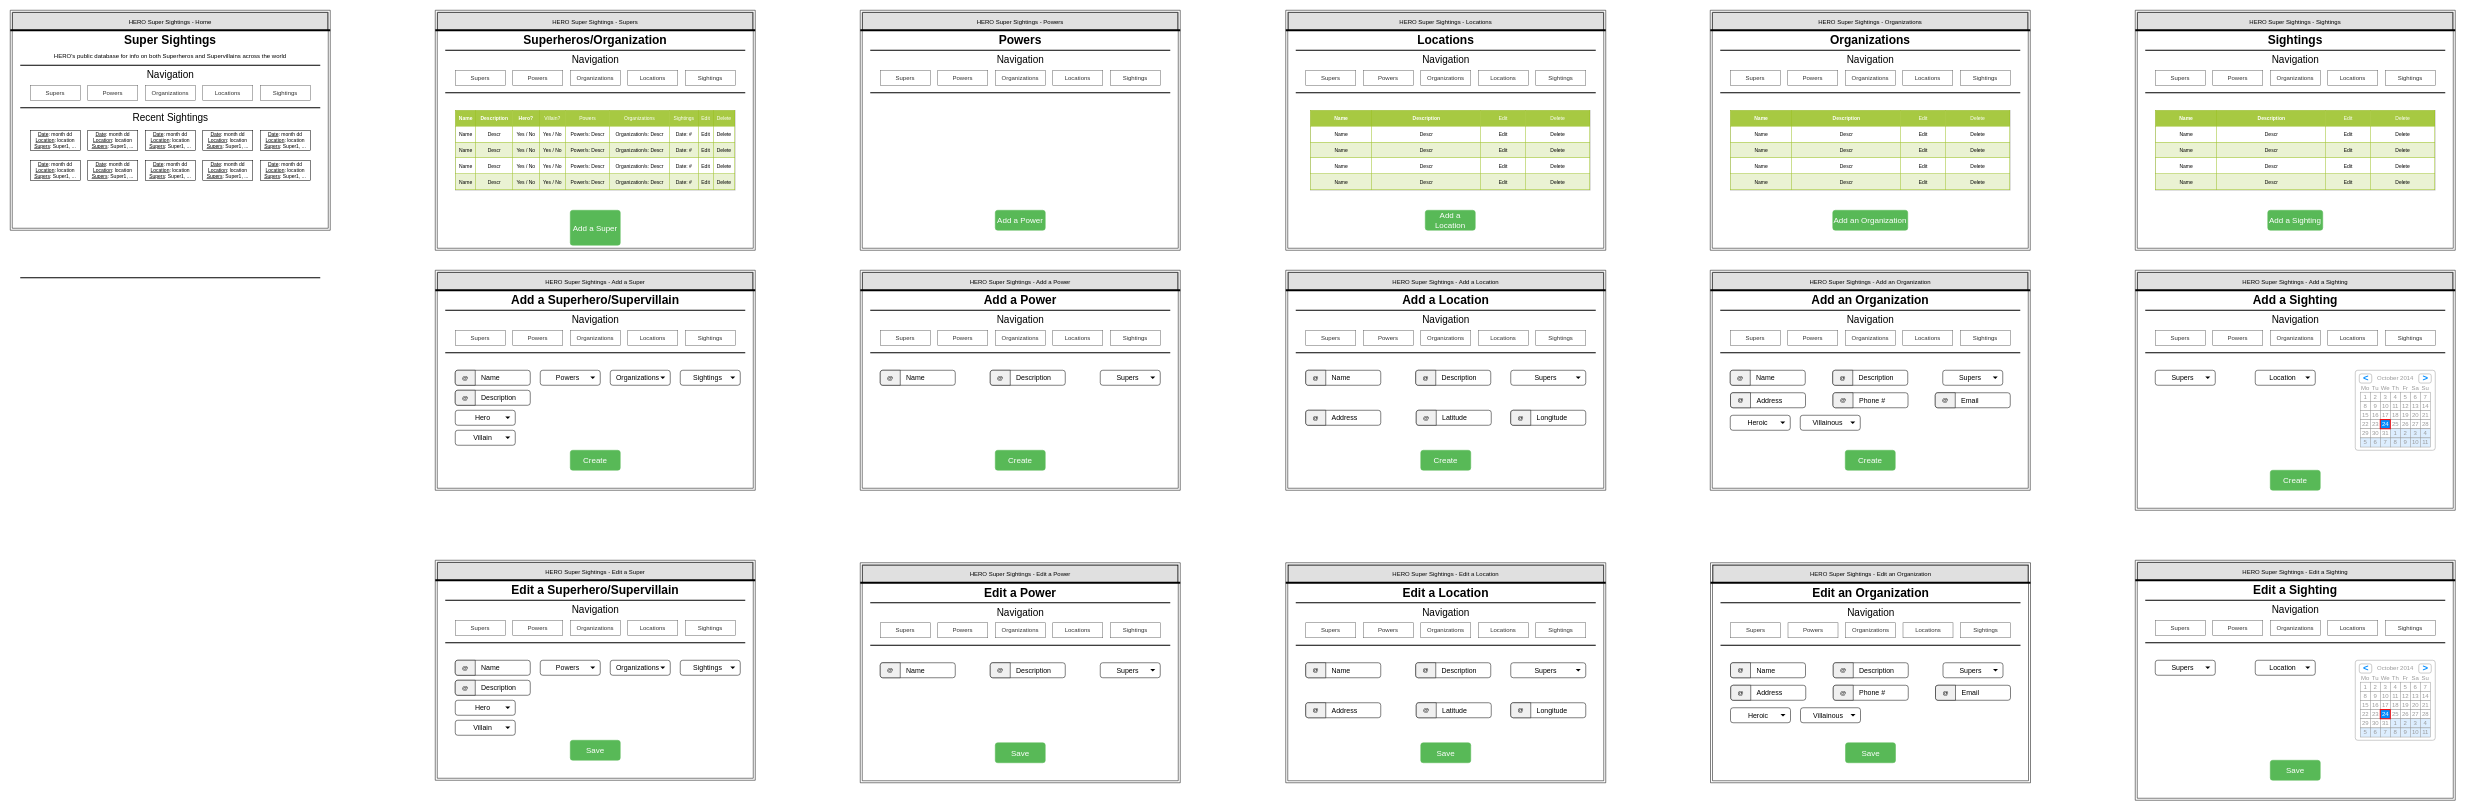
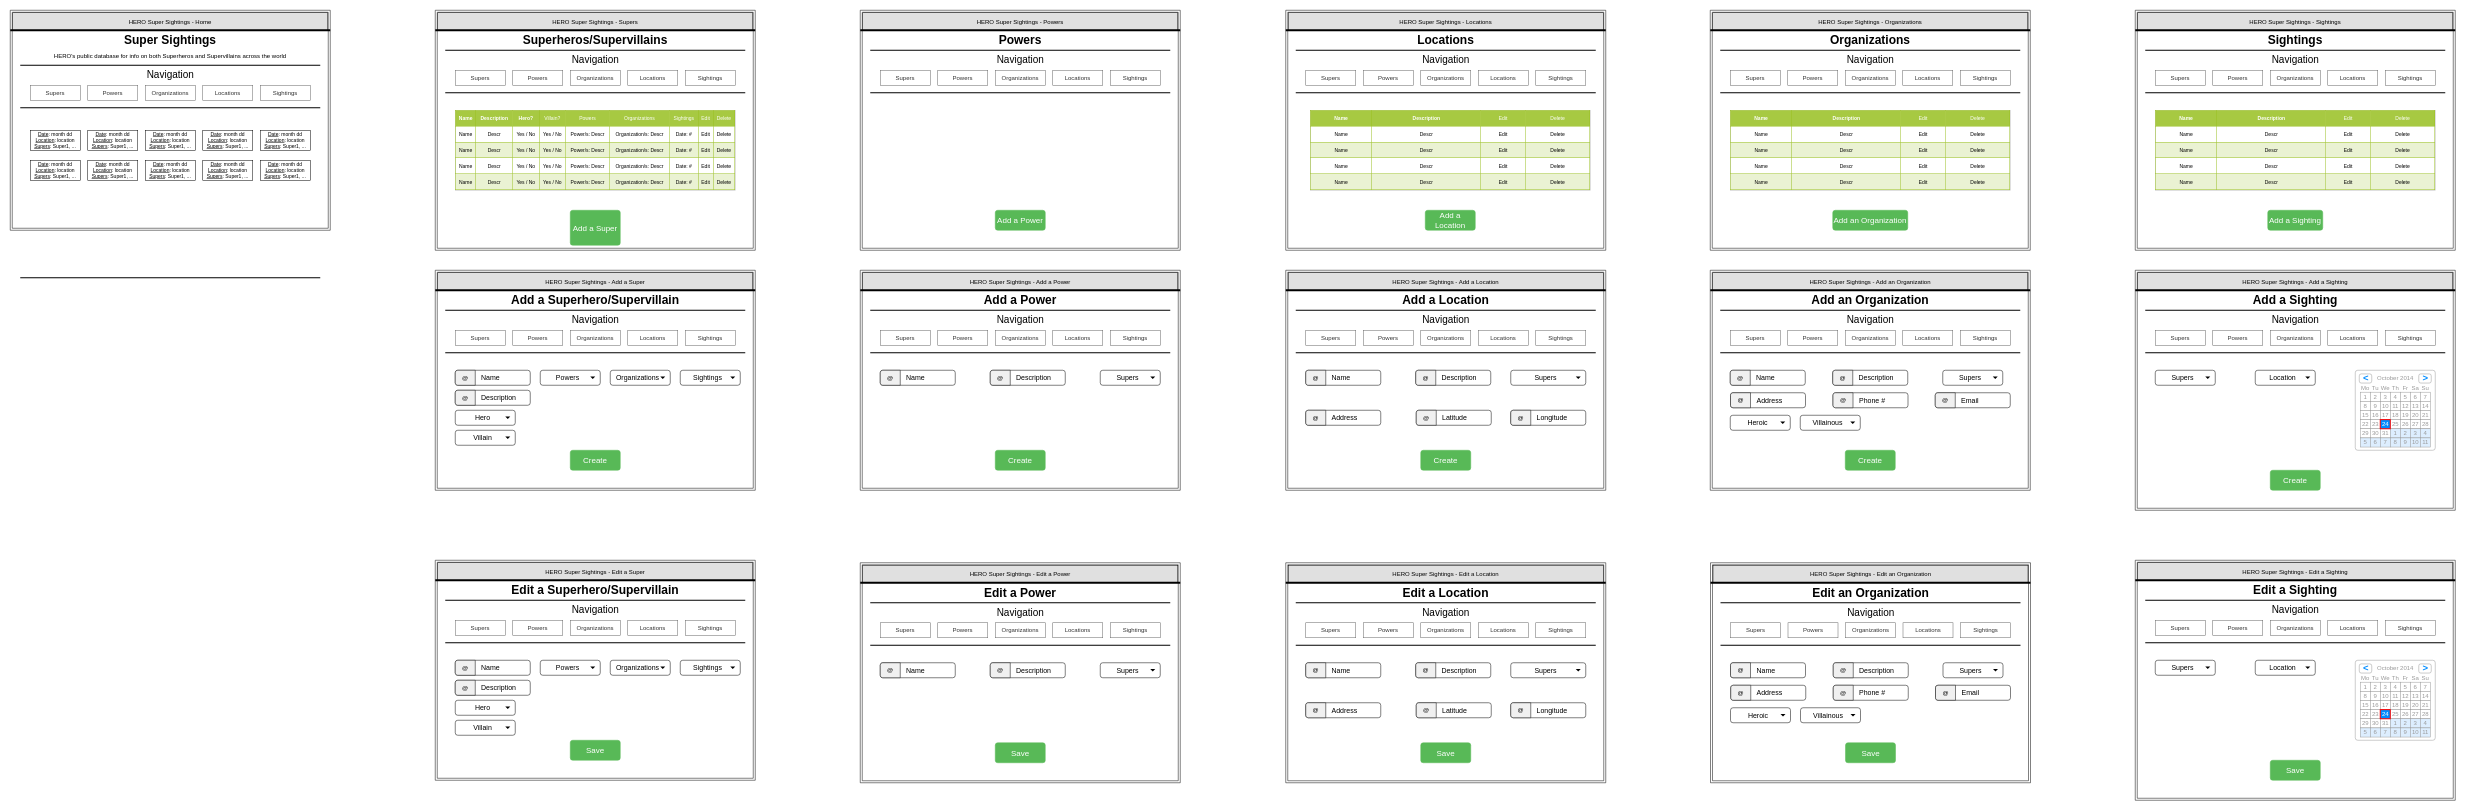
(595, 29) -> (595, 29)
(170, 118) -> none
